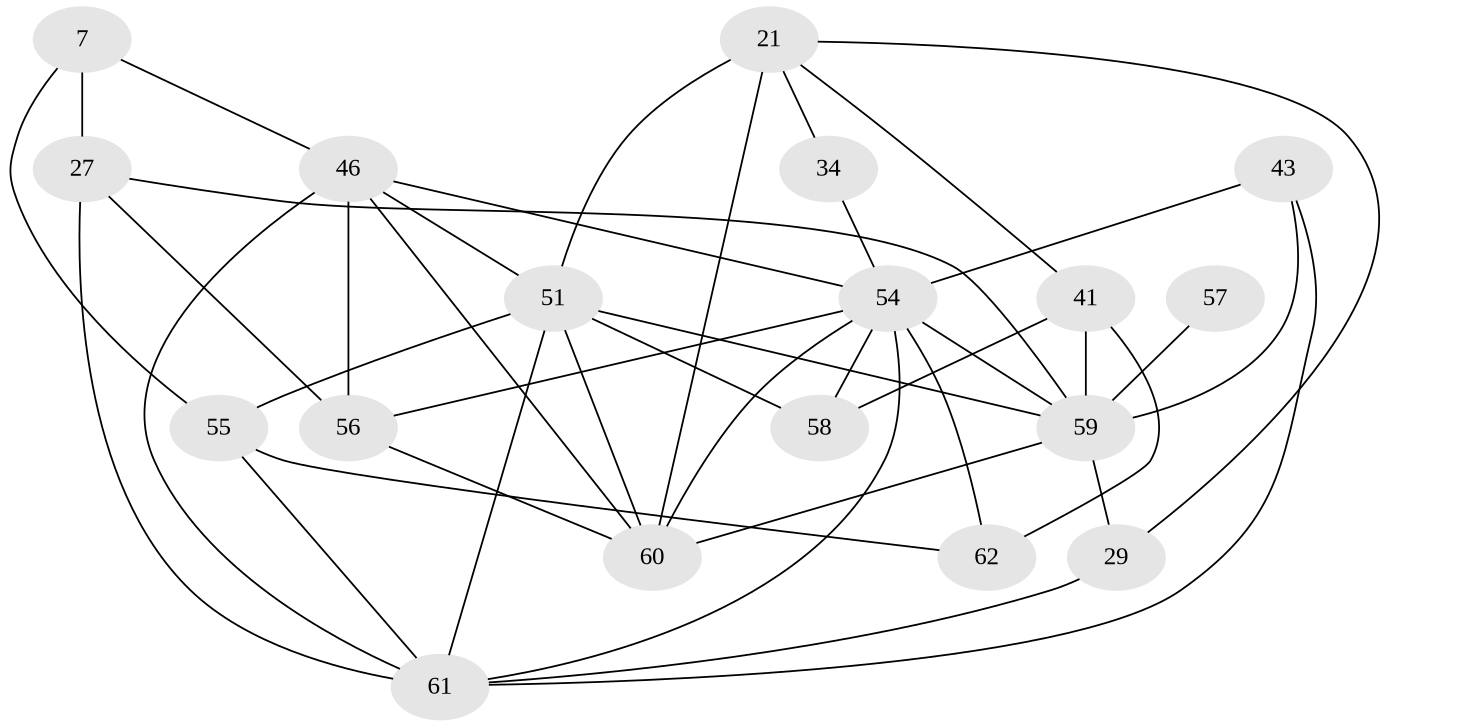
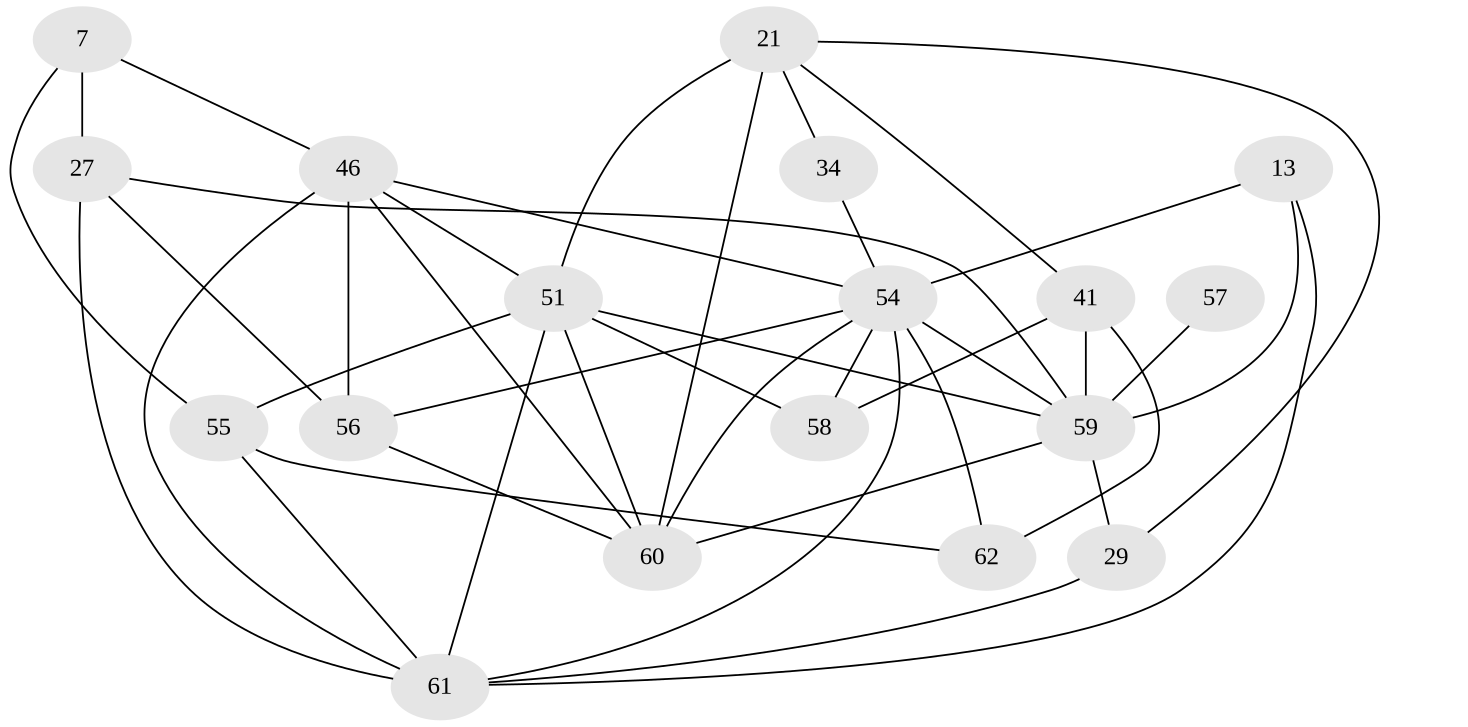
(1284, 169) -> (1284, 169)
